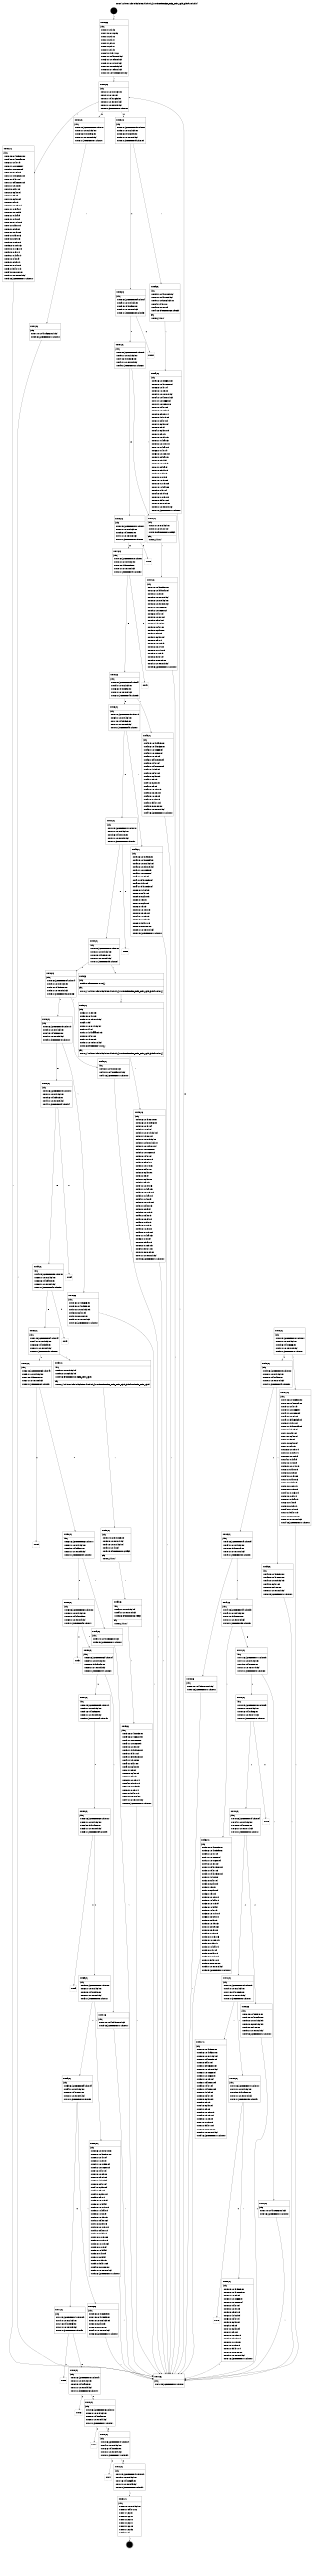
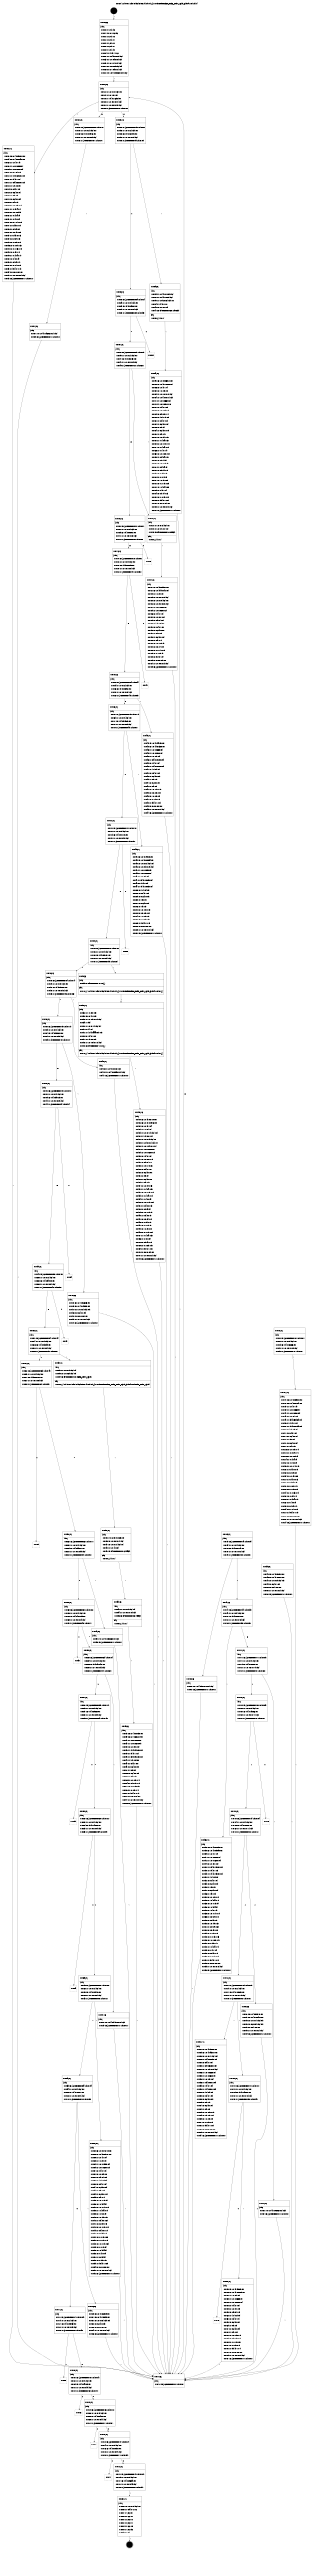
(277, 1374) -> none
none -> (73, 1822)
